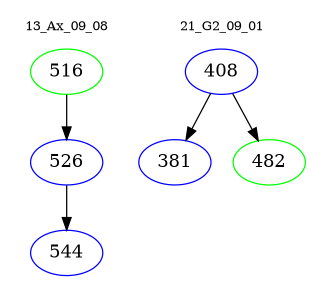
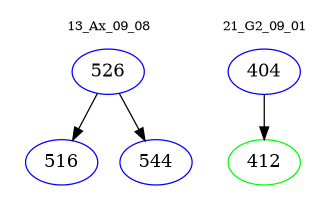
(67, 72) -> (62, 162)
(221, 72) -> (264, 72)
(67, 111) -> (88, 111)
(175, 162) -> none
(269, 162) -> (264, 162)
